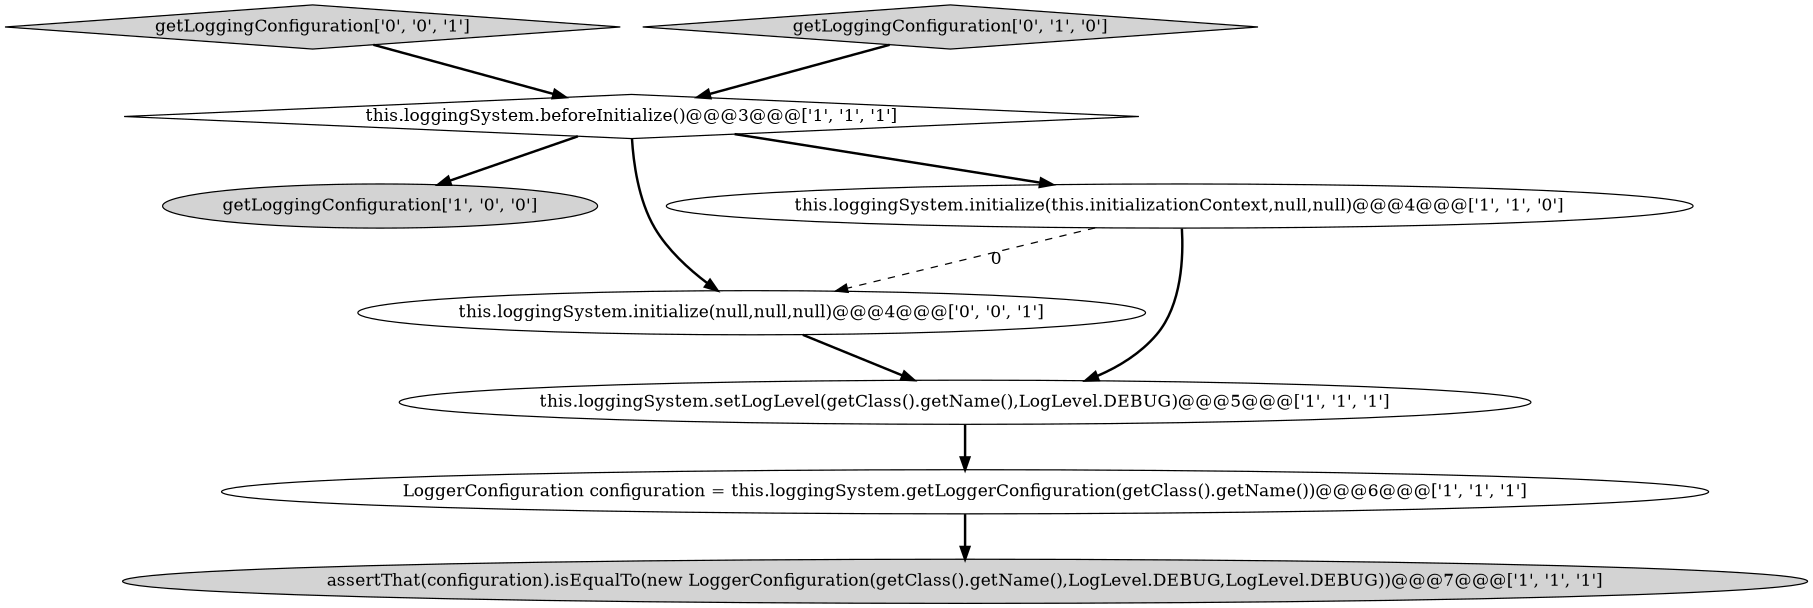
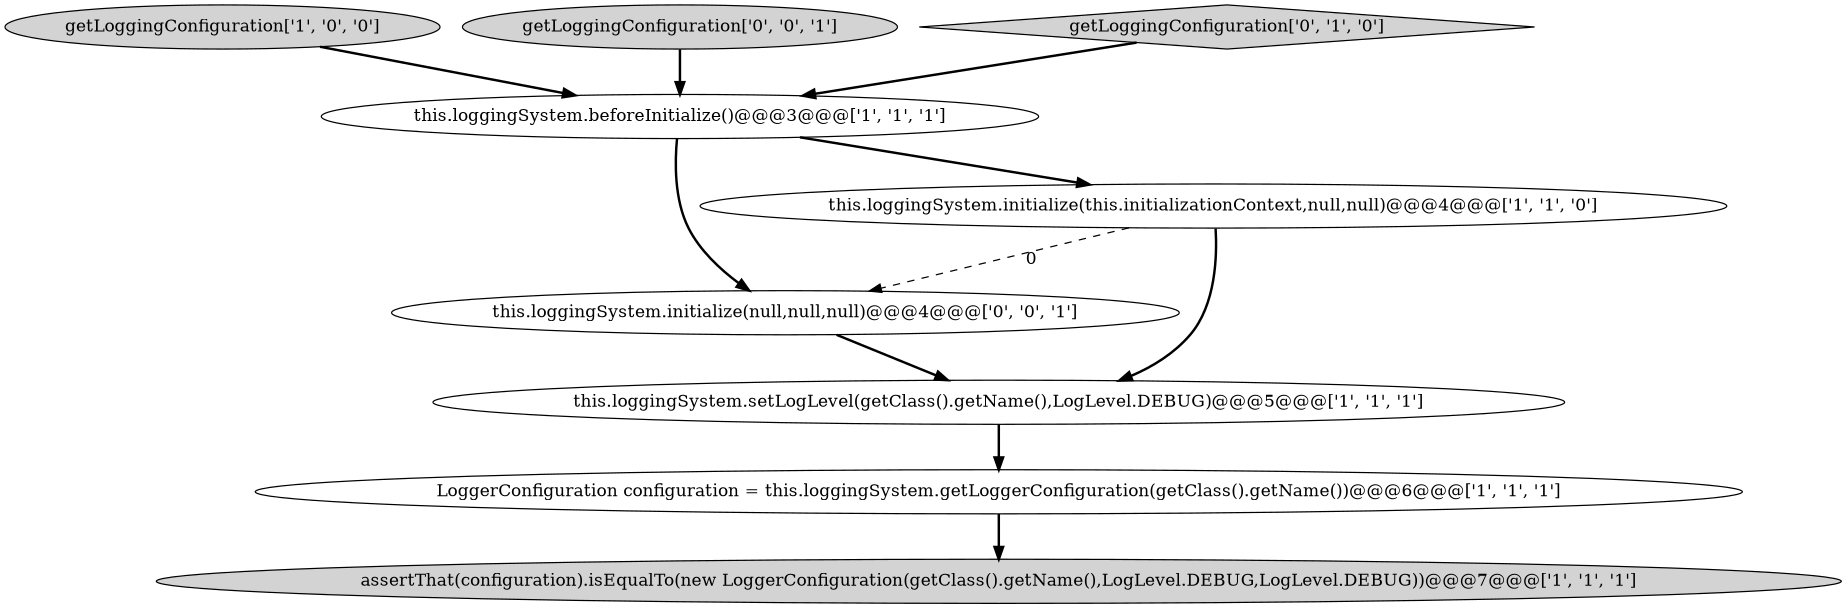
(313, 27) -> (680, 27)
(632, 117) -> (680, 117)
(514, 159) -> (442, 70)
